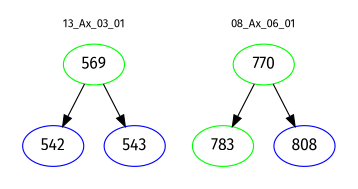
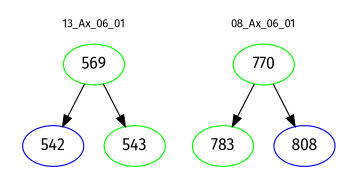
(94, 24) -> (94, 24)
(135, 146) -> (135, 146)
